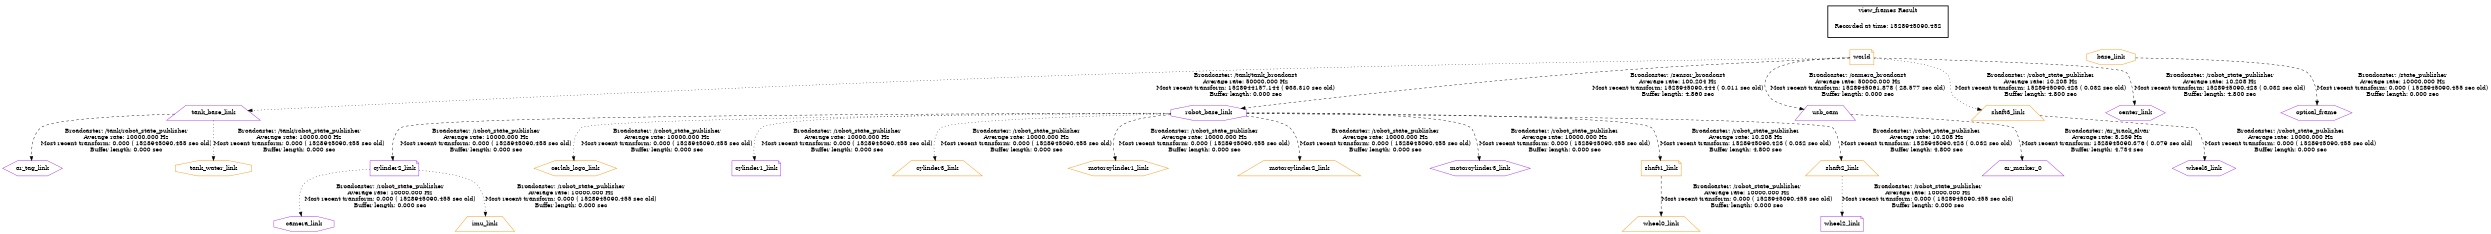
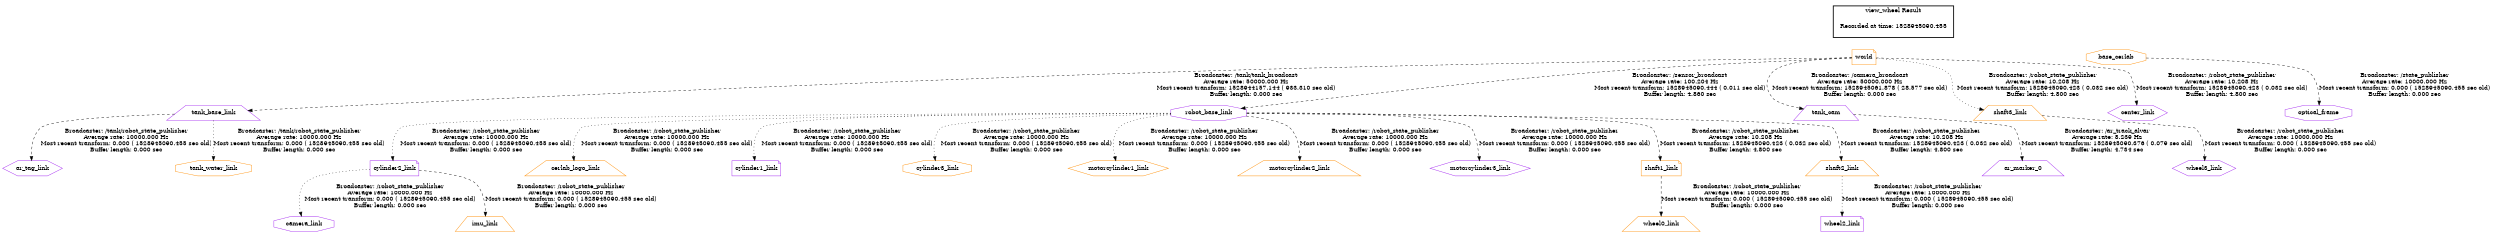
(1888, 11) -> (1893, 11)
(1888, 27) -> (1893, 27)
(2111, 57) -> (2116, 57)
(1051, 76) -> (1052, 76)
(1825, 113) -> (1826, 113)
(2316, 113) -> (2318, 113)
(770, 115) -> (770, 115)
(1129, 122) -> (1129, 122)
(575, 168) -> (575, 168)
(937, 168) -> (937, 168)
(463, 177) -> (463, 177)
